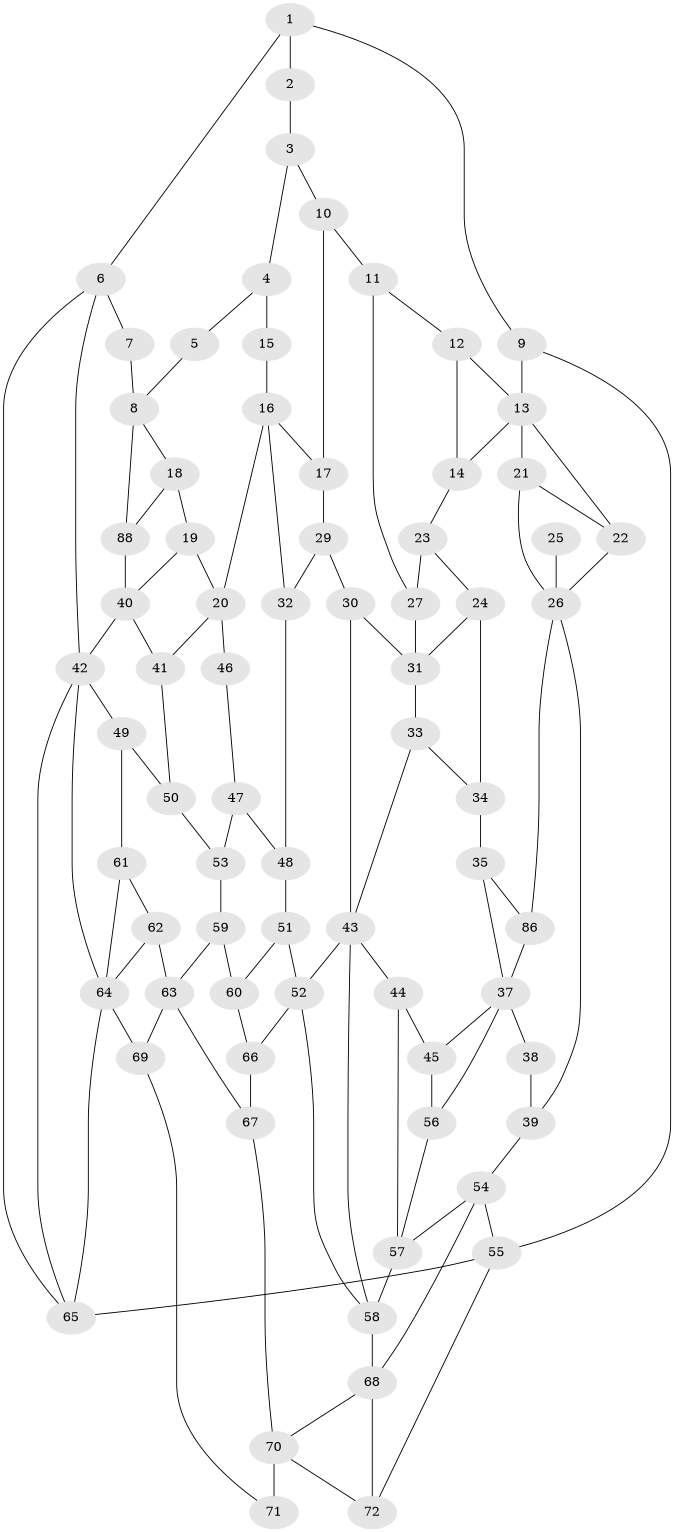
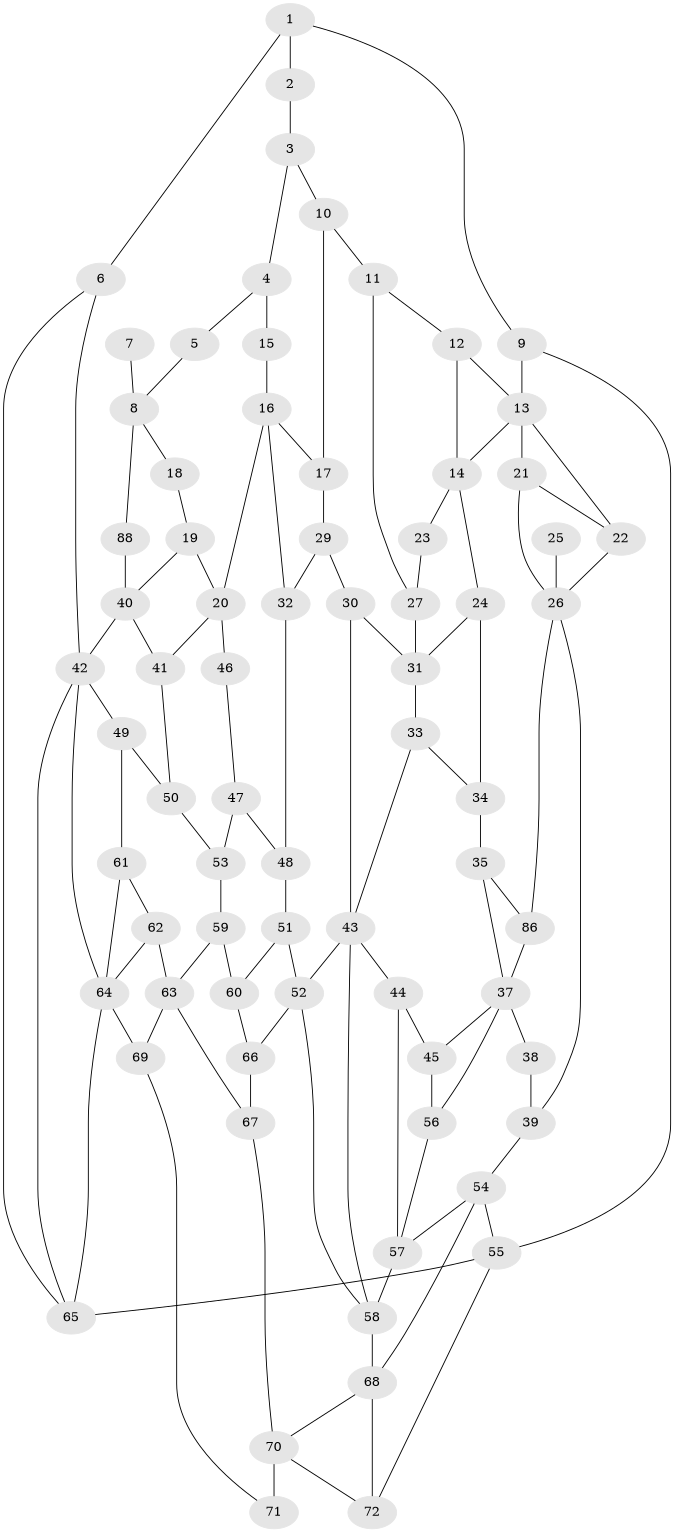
(115, 312) -> none
(150, 507) -> none
(452, 571) -> (469, 539)
